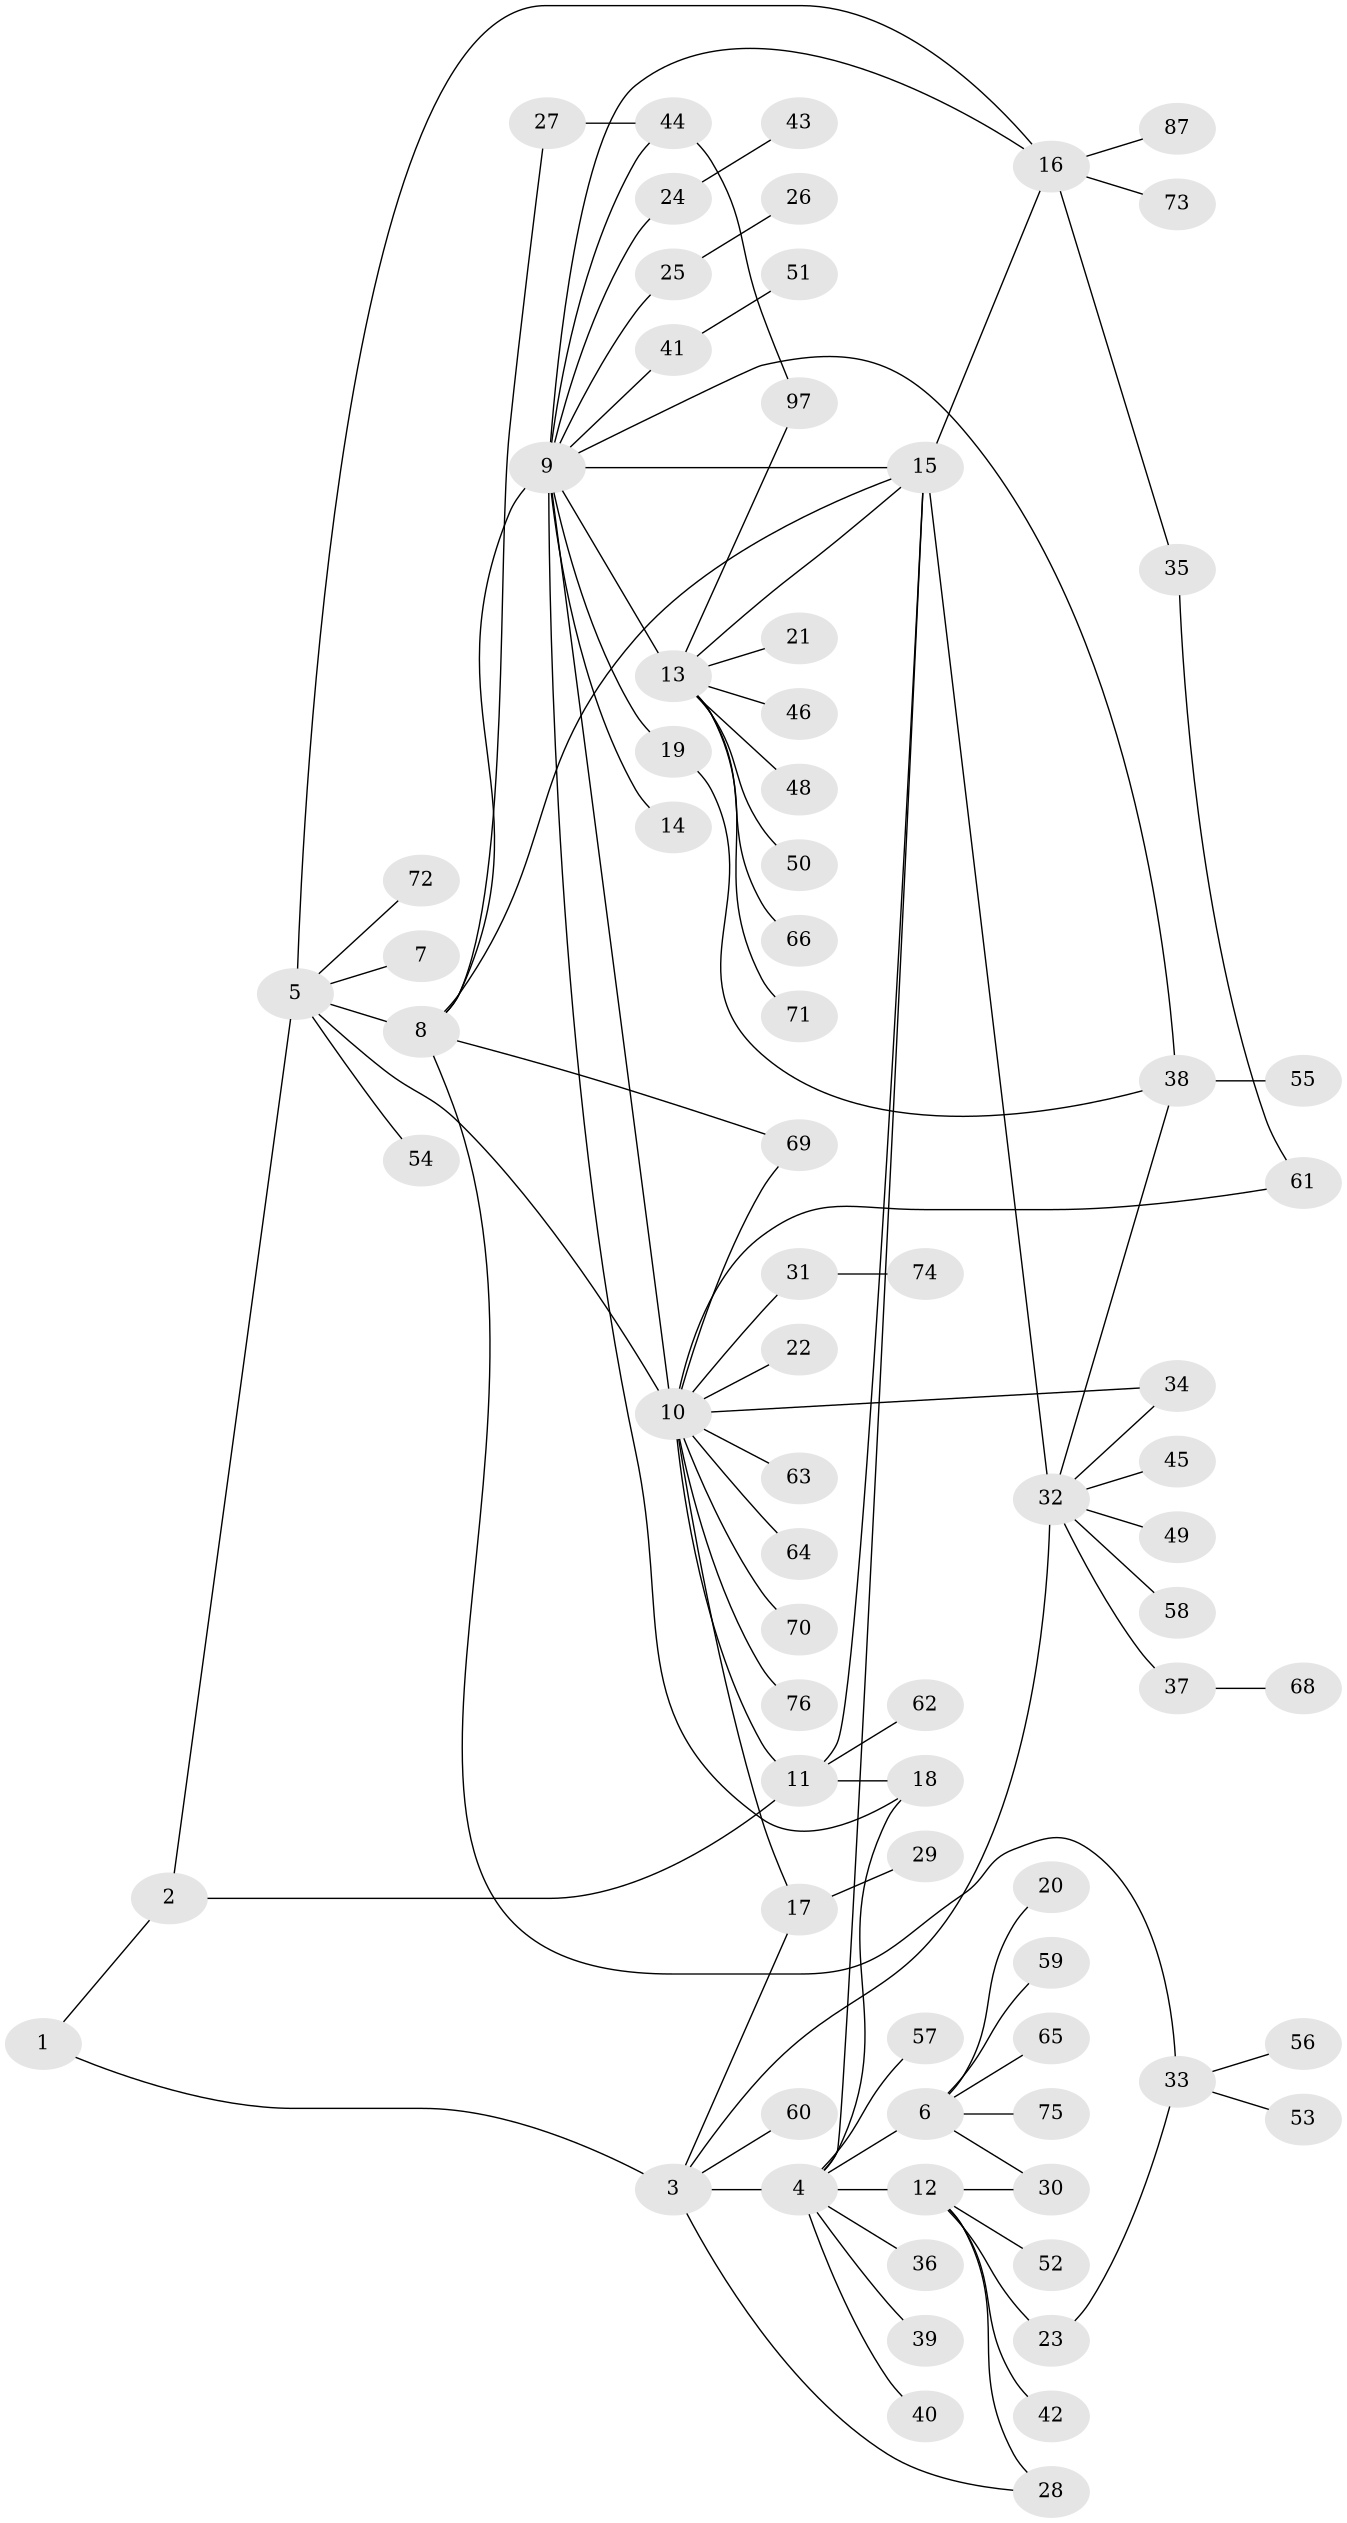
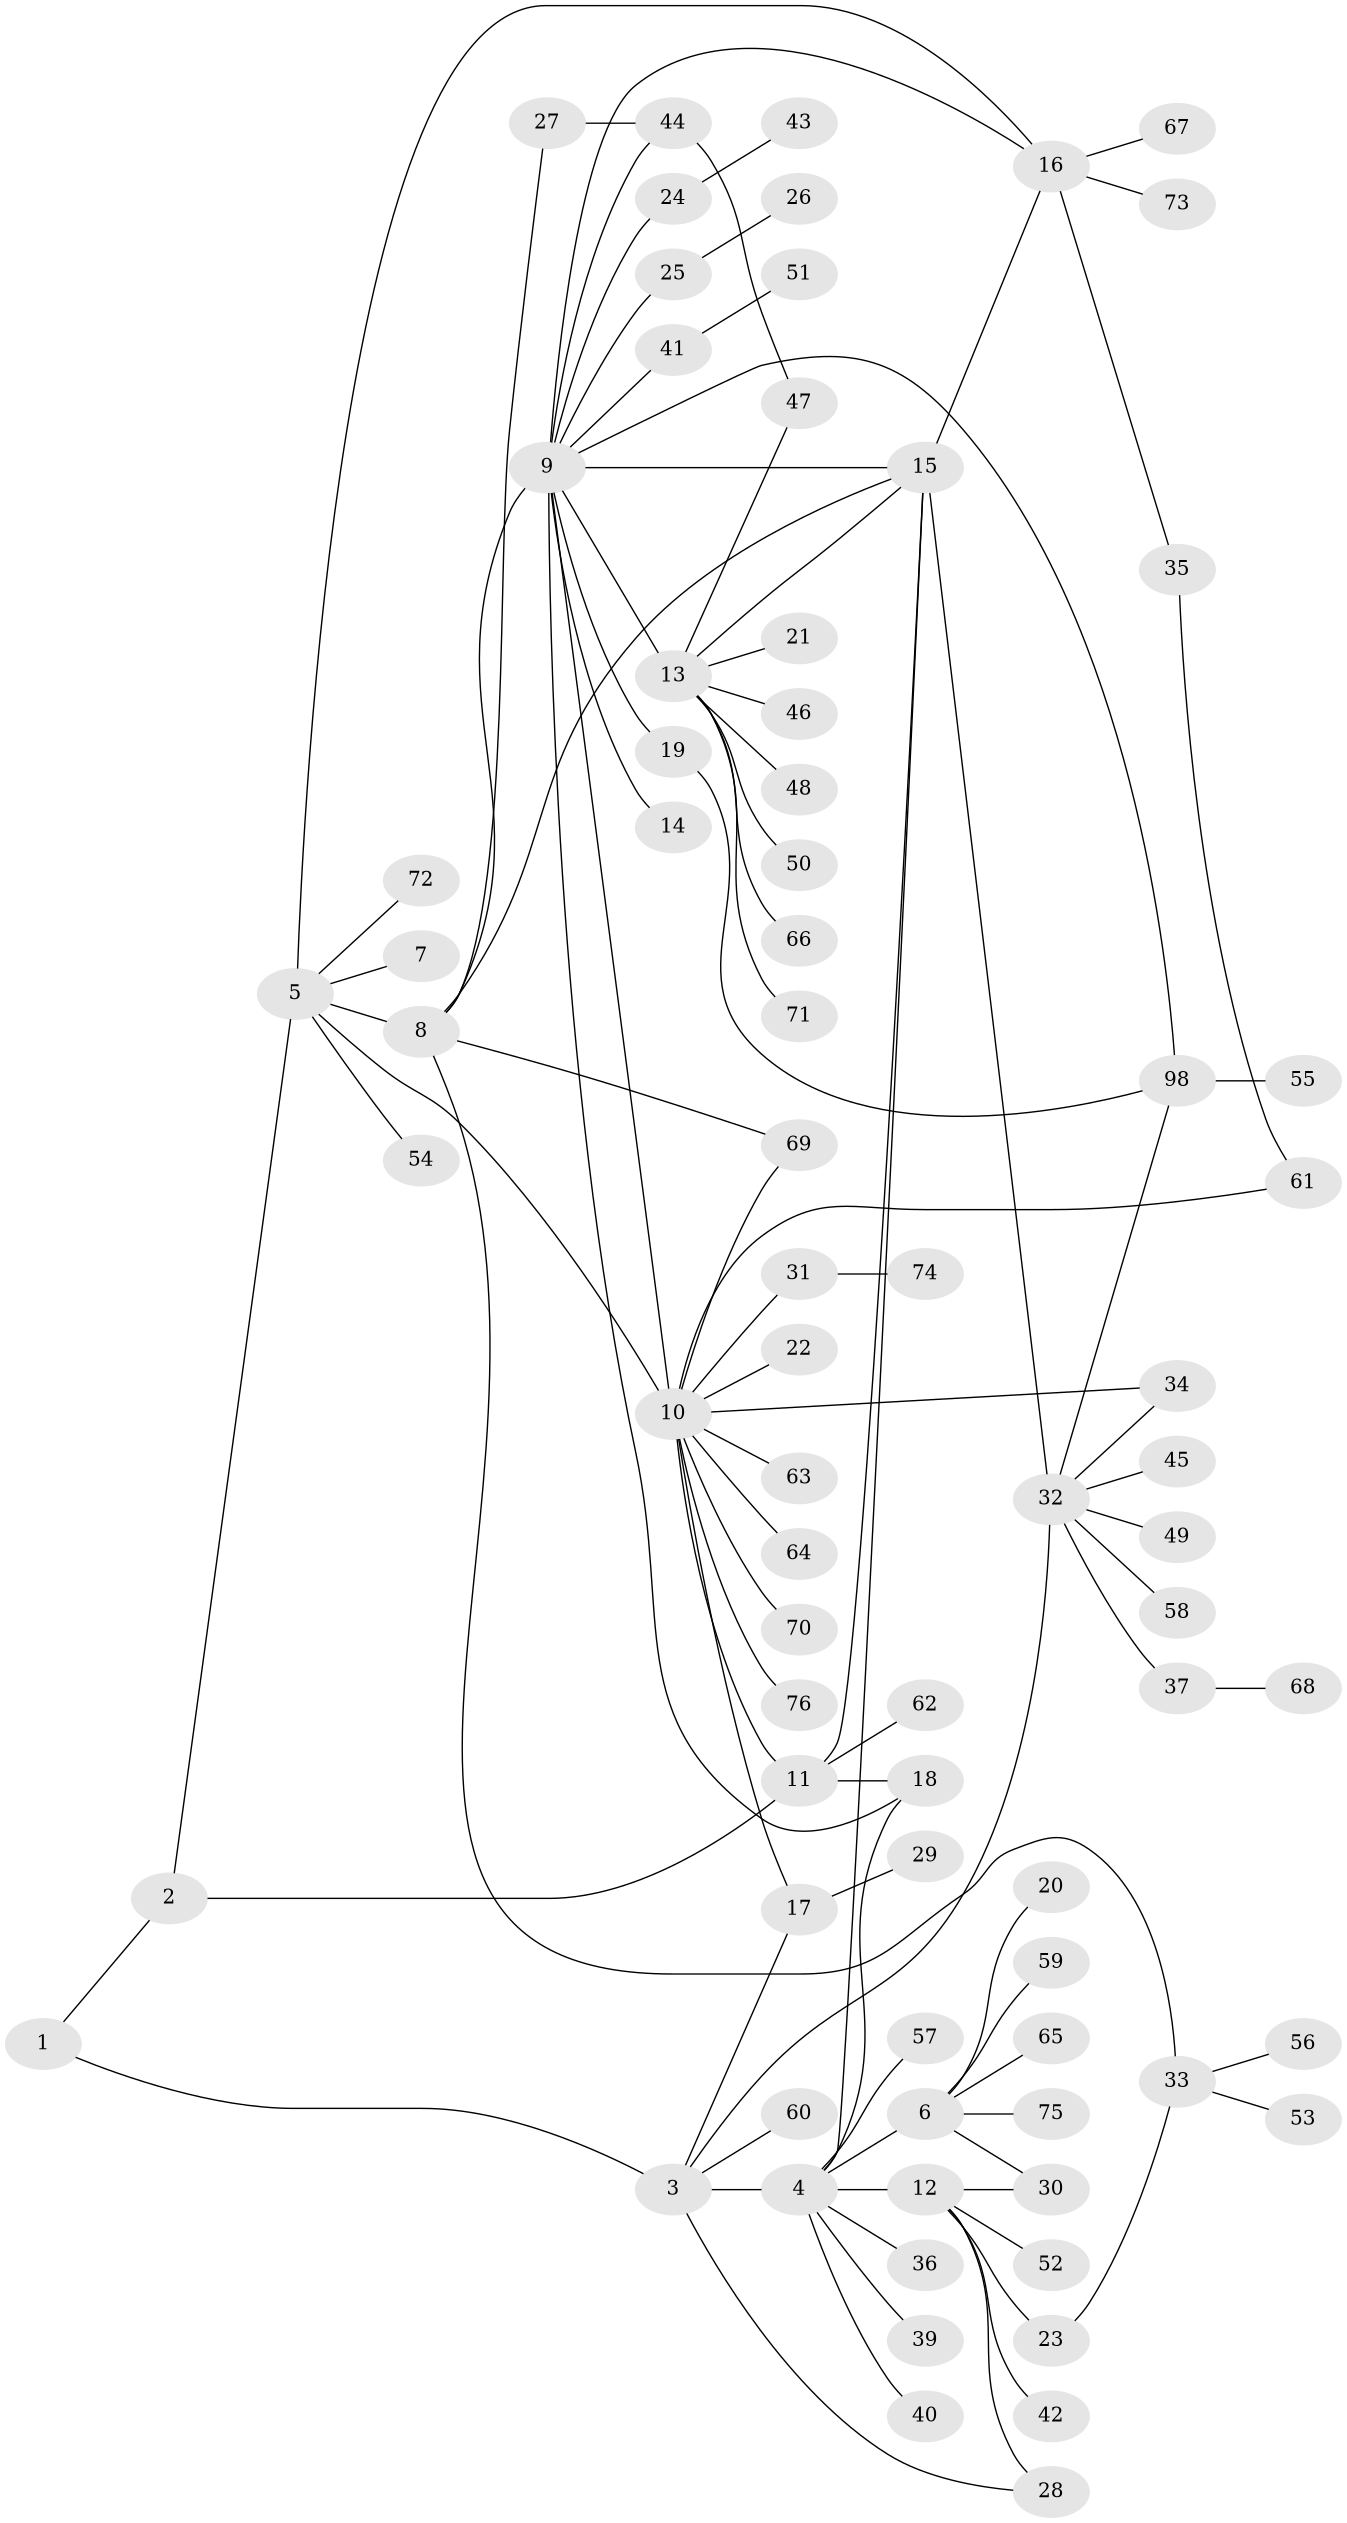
(1177, 129) -> (1177, 129)
(799, 403) -> (799, 403)
(1177, 1081) -> (1177, 1081)
